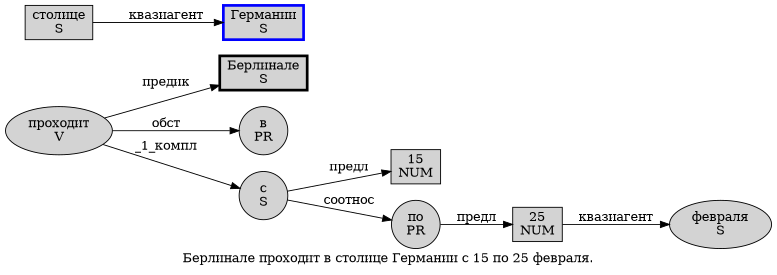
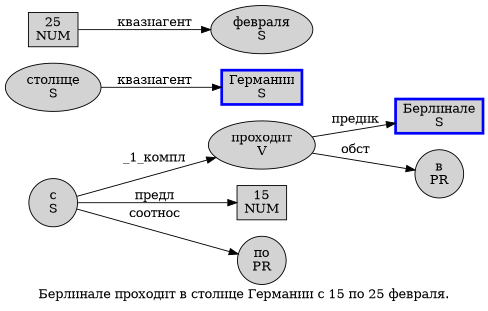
(59, 23) -> (53, 87)
(263, 73) -> (439, 116)
(167, 165) -> (142, 178)
(472, 224) -> none
